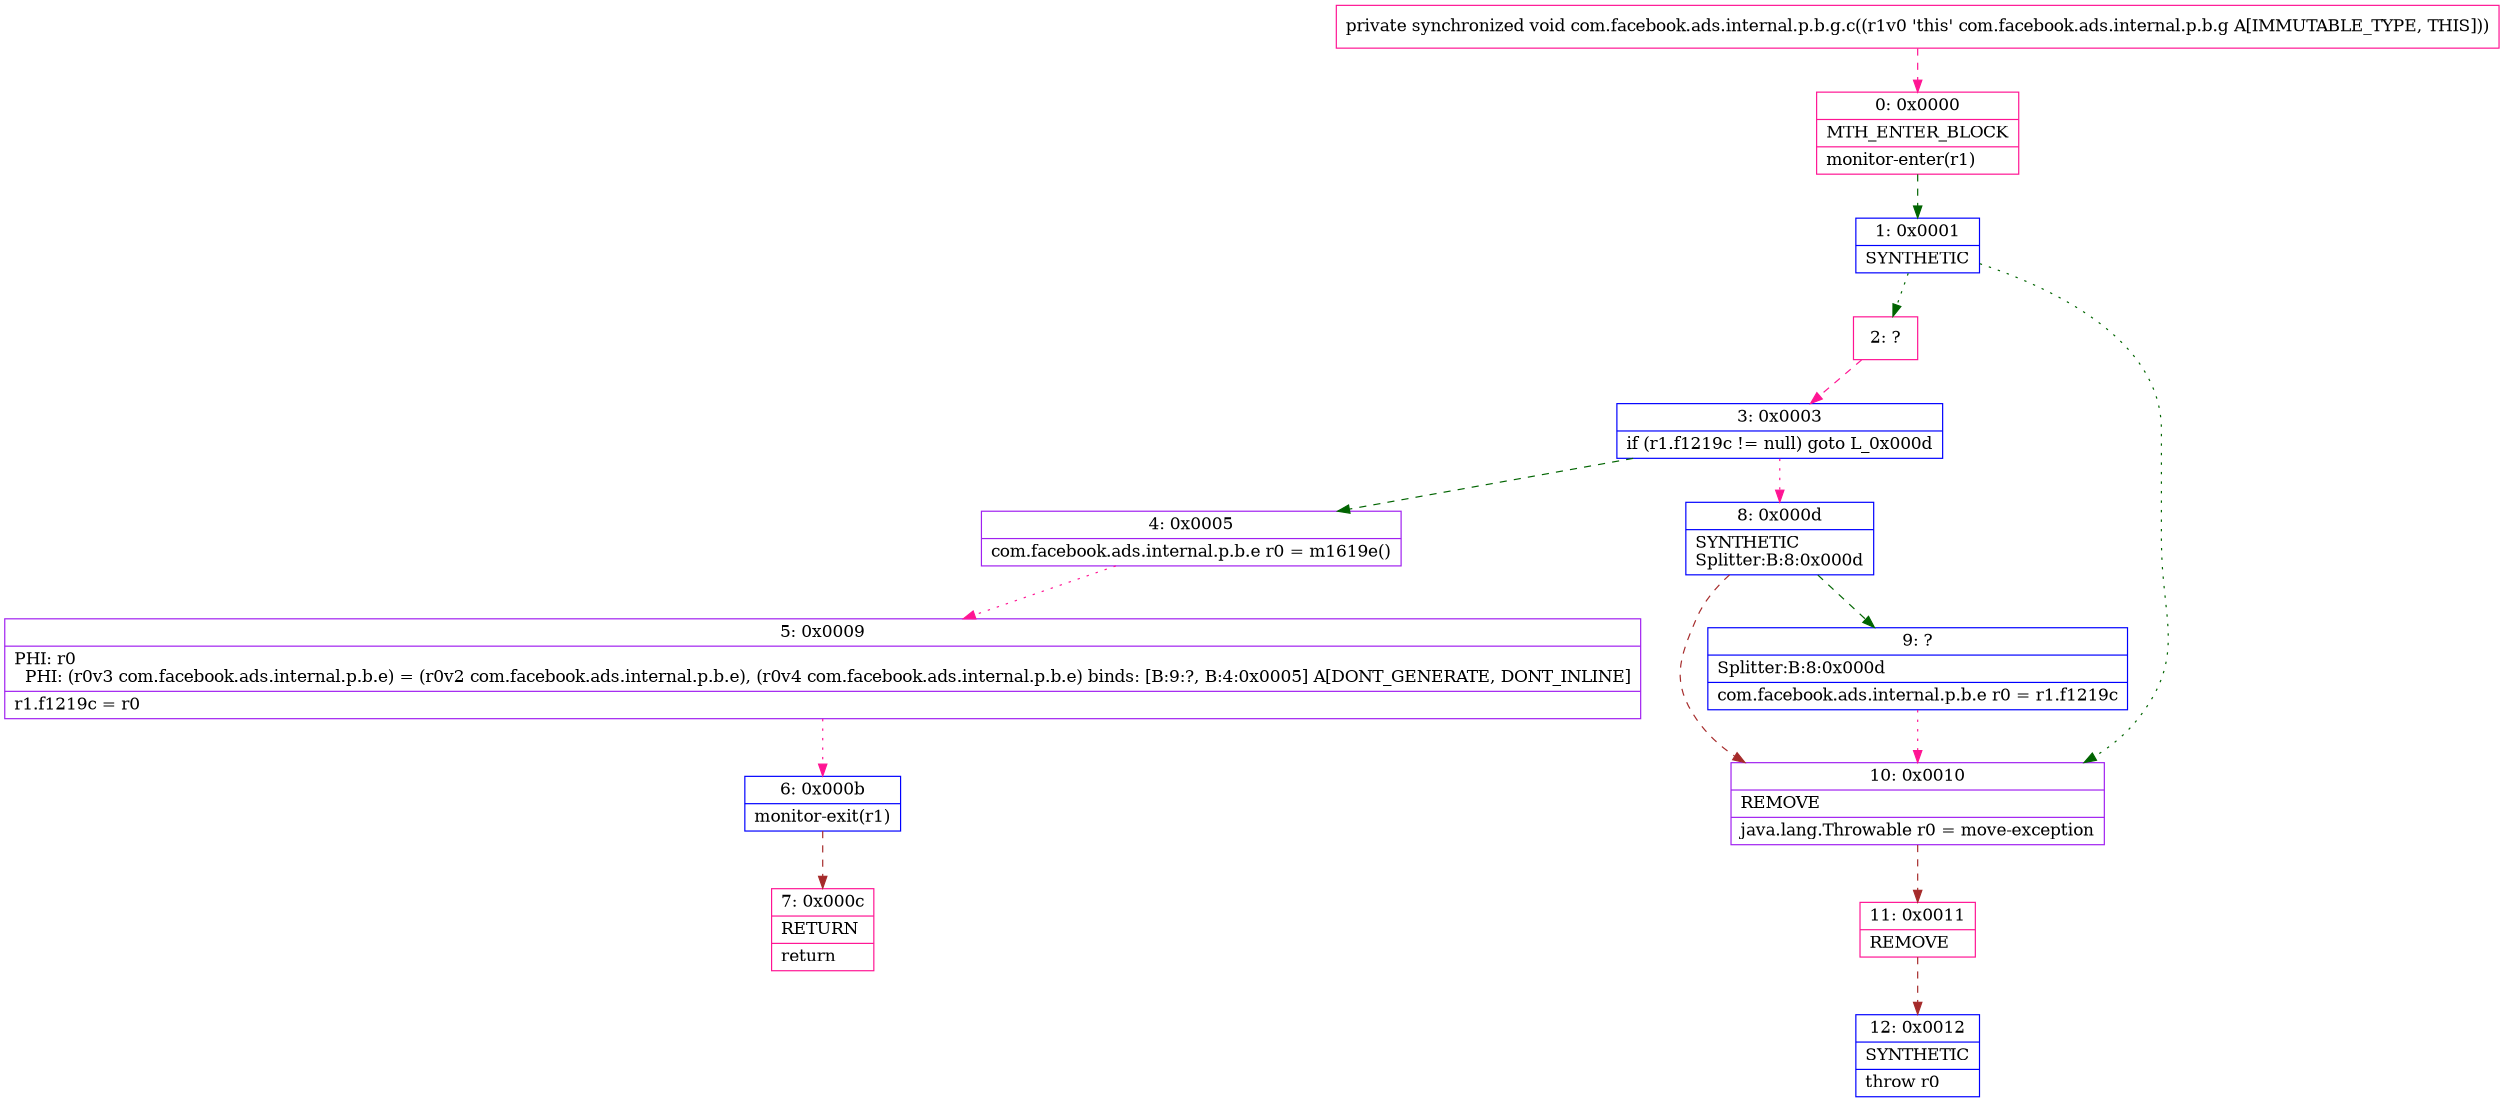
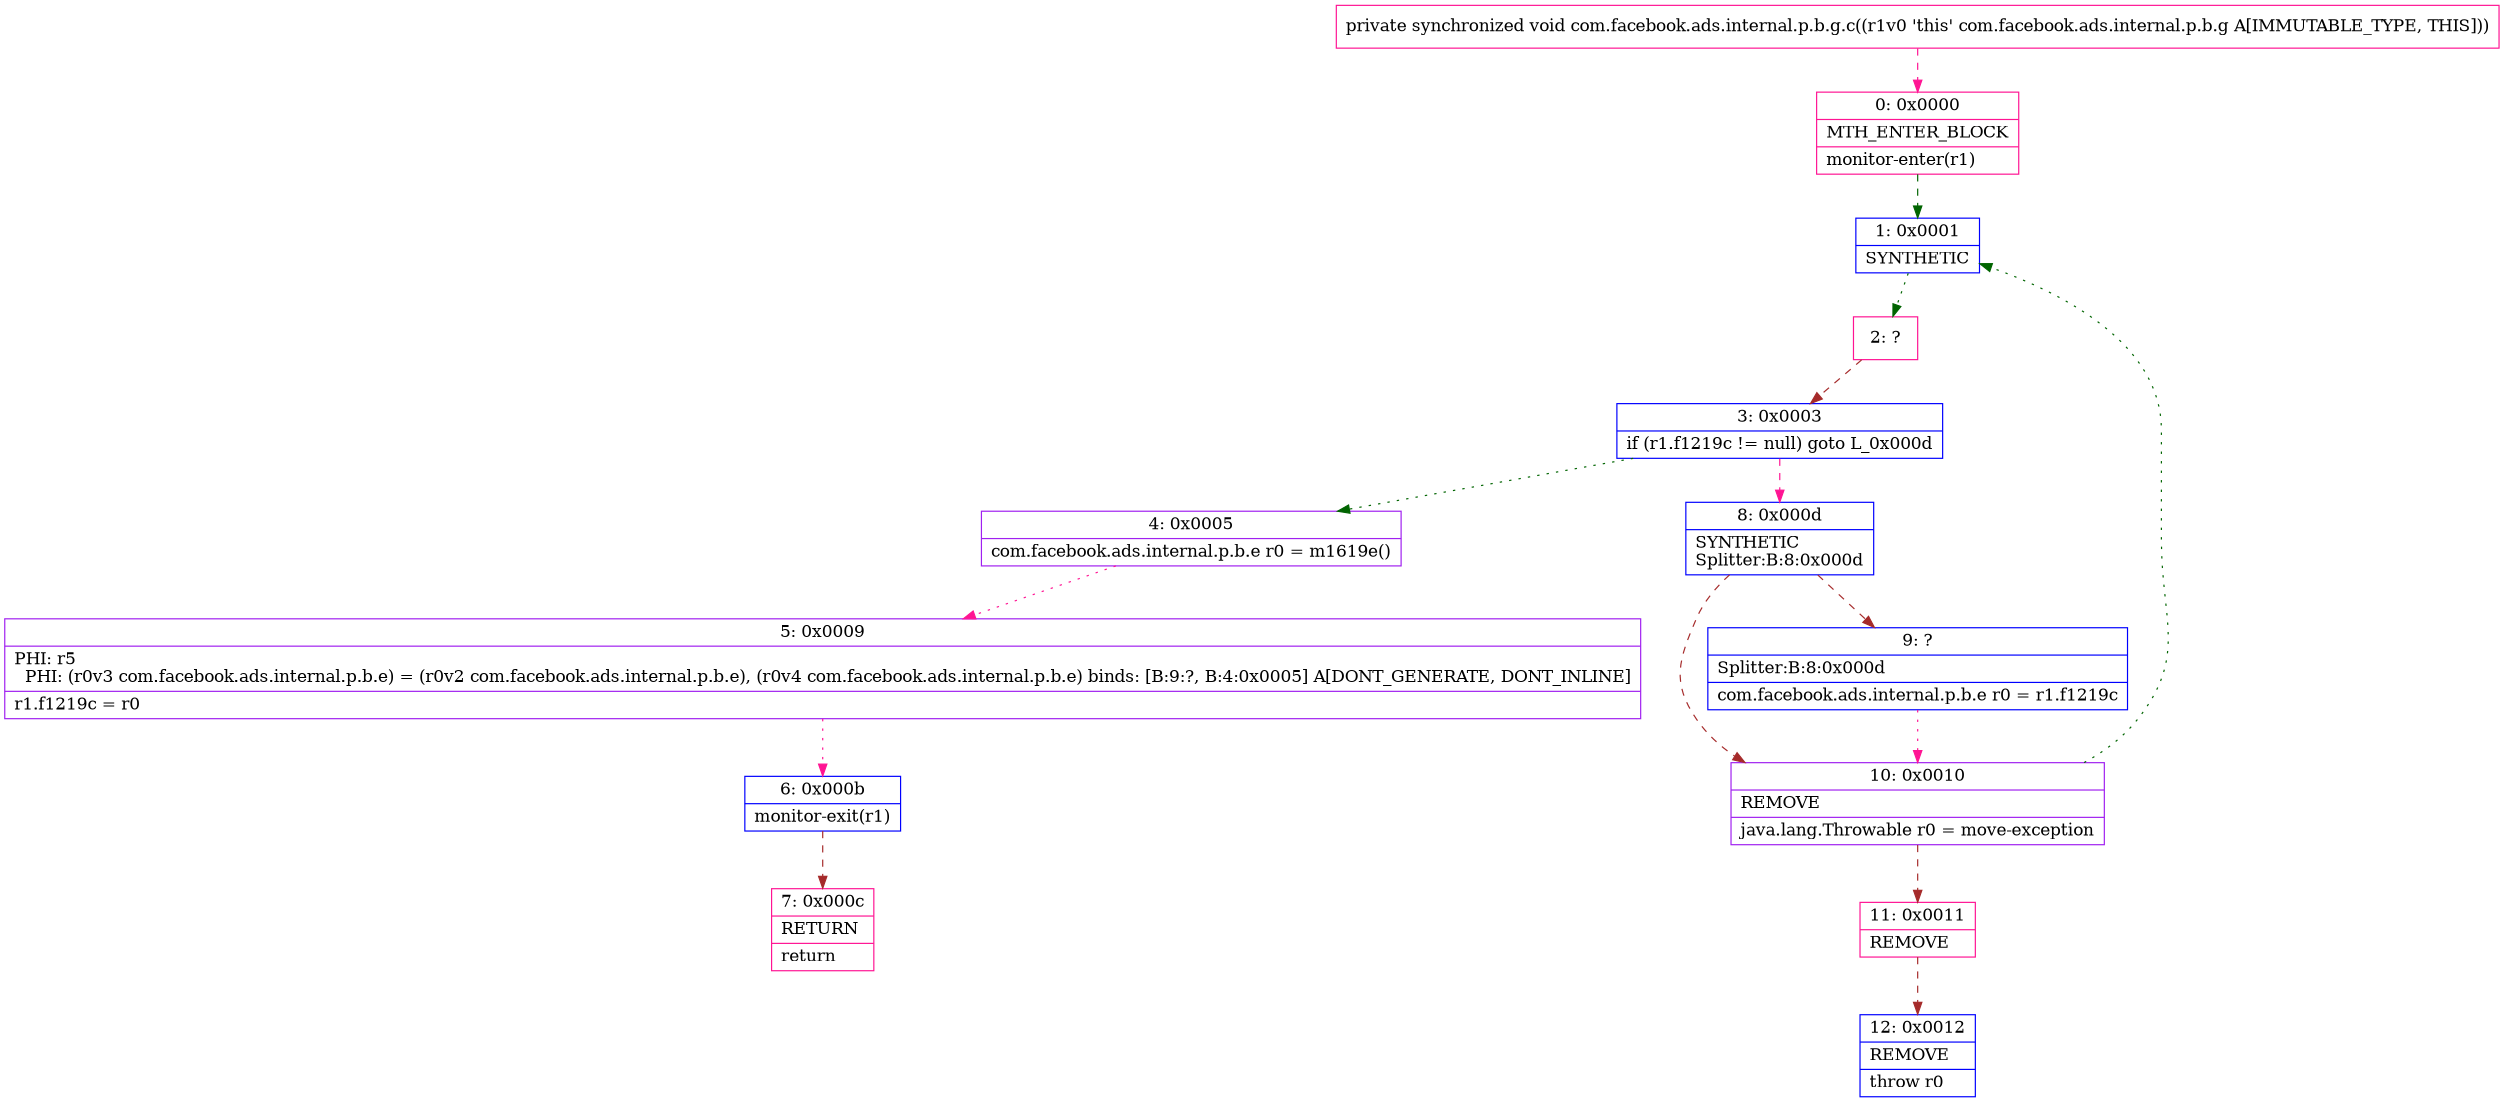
(1841, 378) -> (1841, 378)
(1780, 474) -> (1780, 474)
(2161, 476) -> (2161, 488)
(1491, 484) -> (1491, 484)
(1842, 597) -> (1842, 597)
(48, 659) -> (48, 659)
(1918, 1055) -> (1909, 1055)
